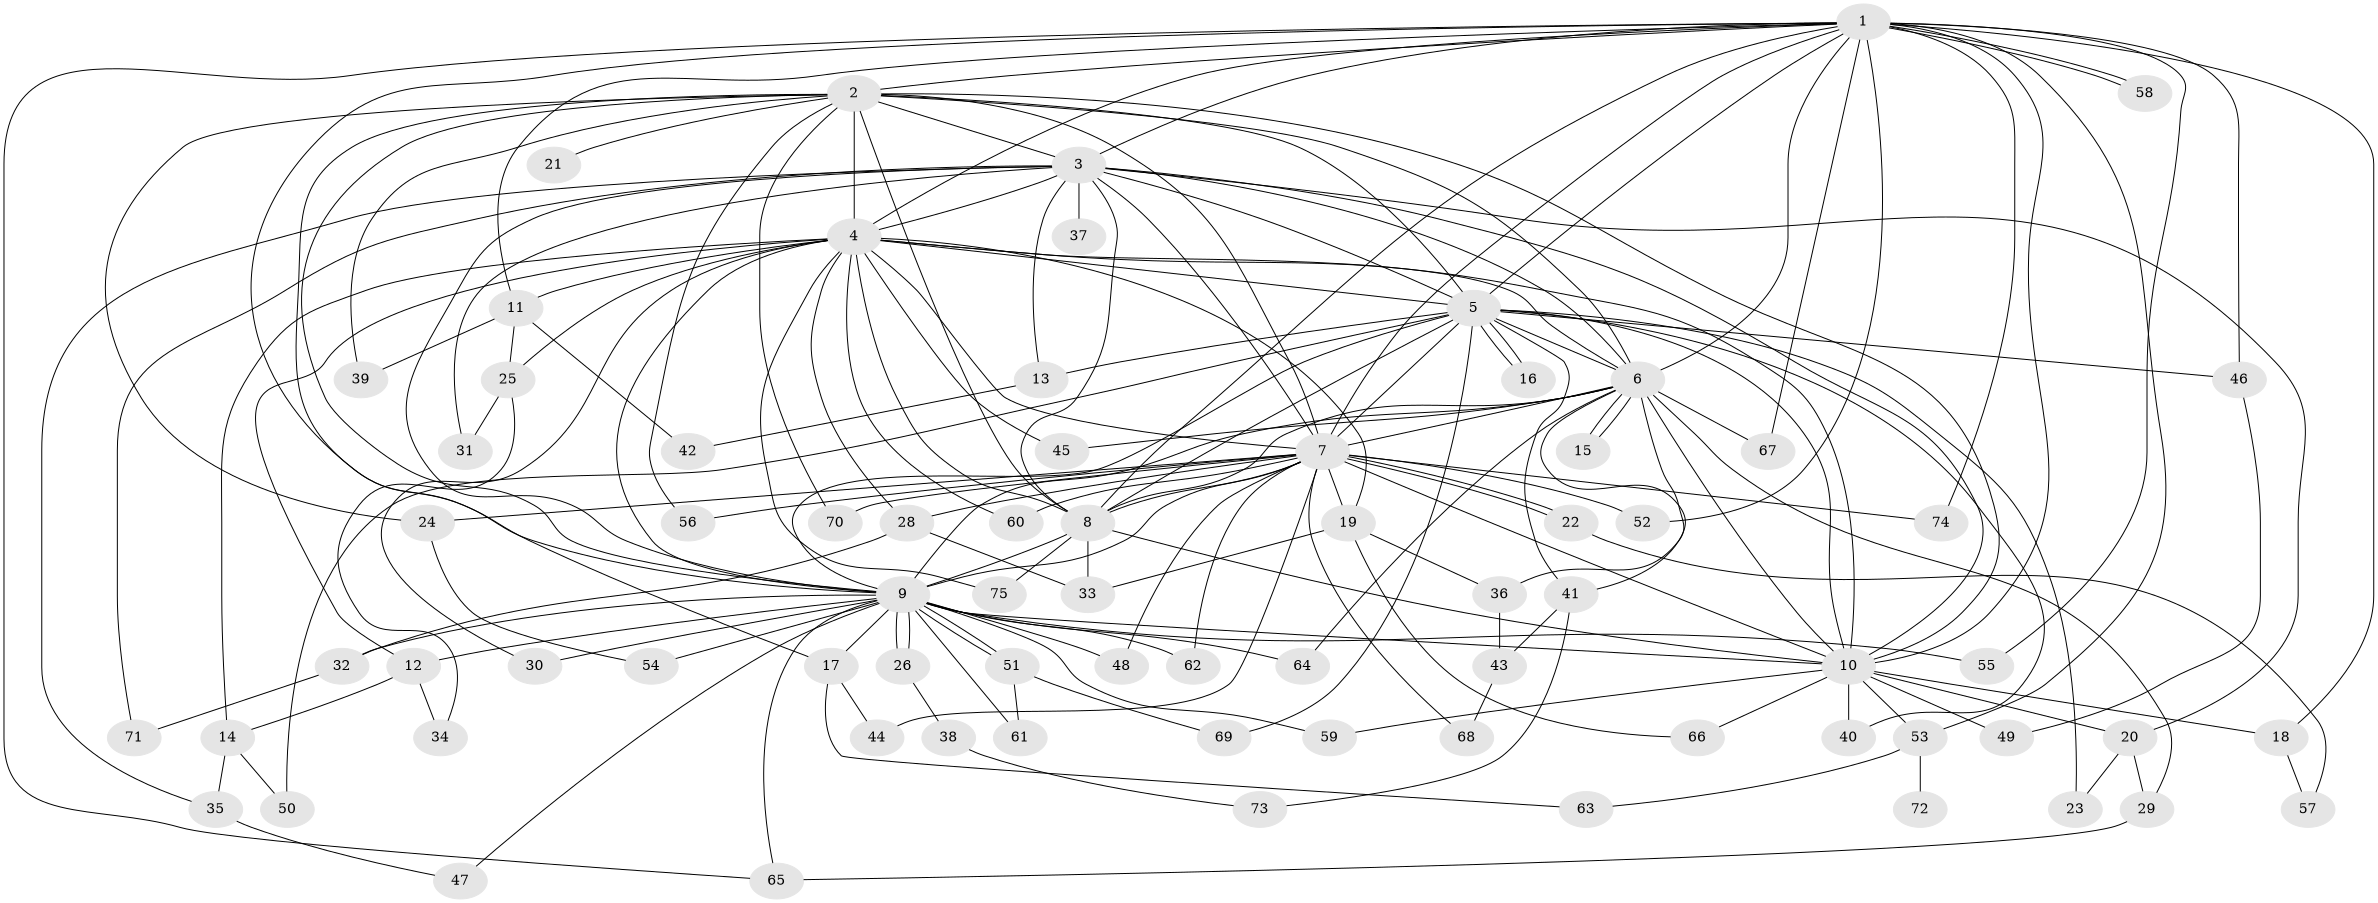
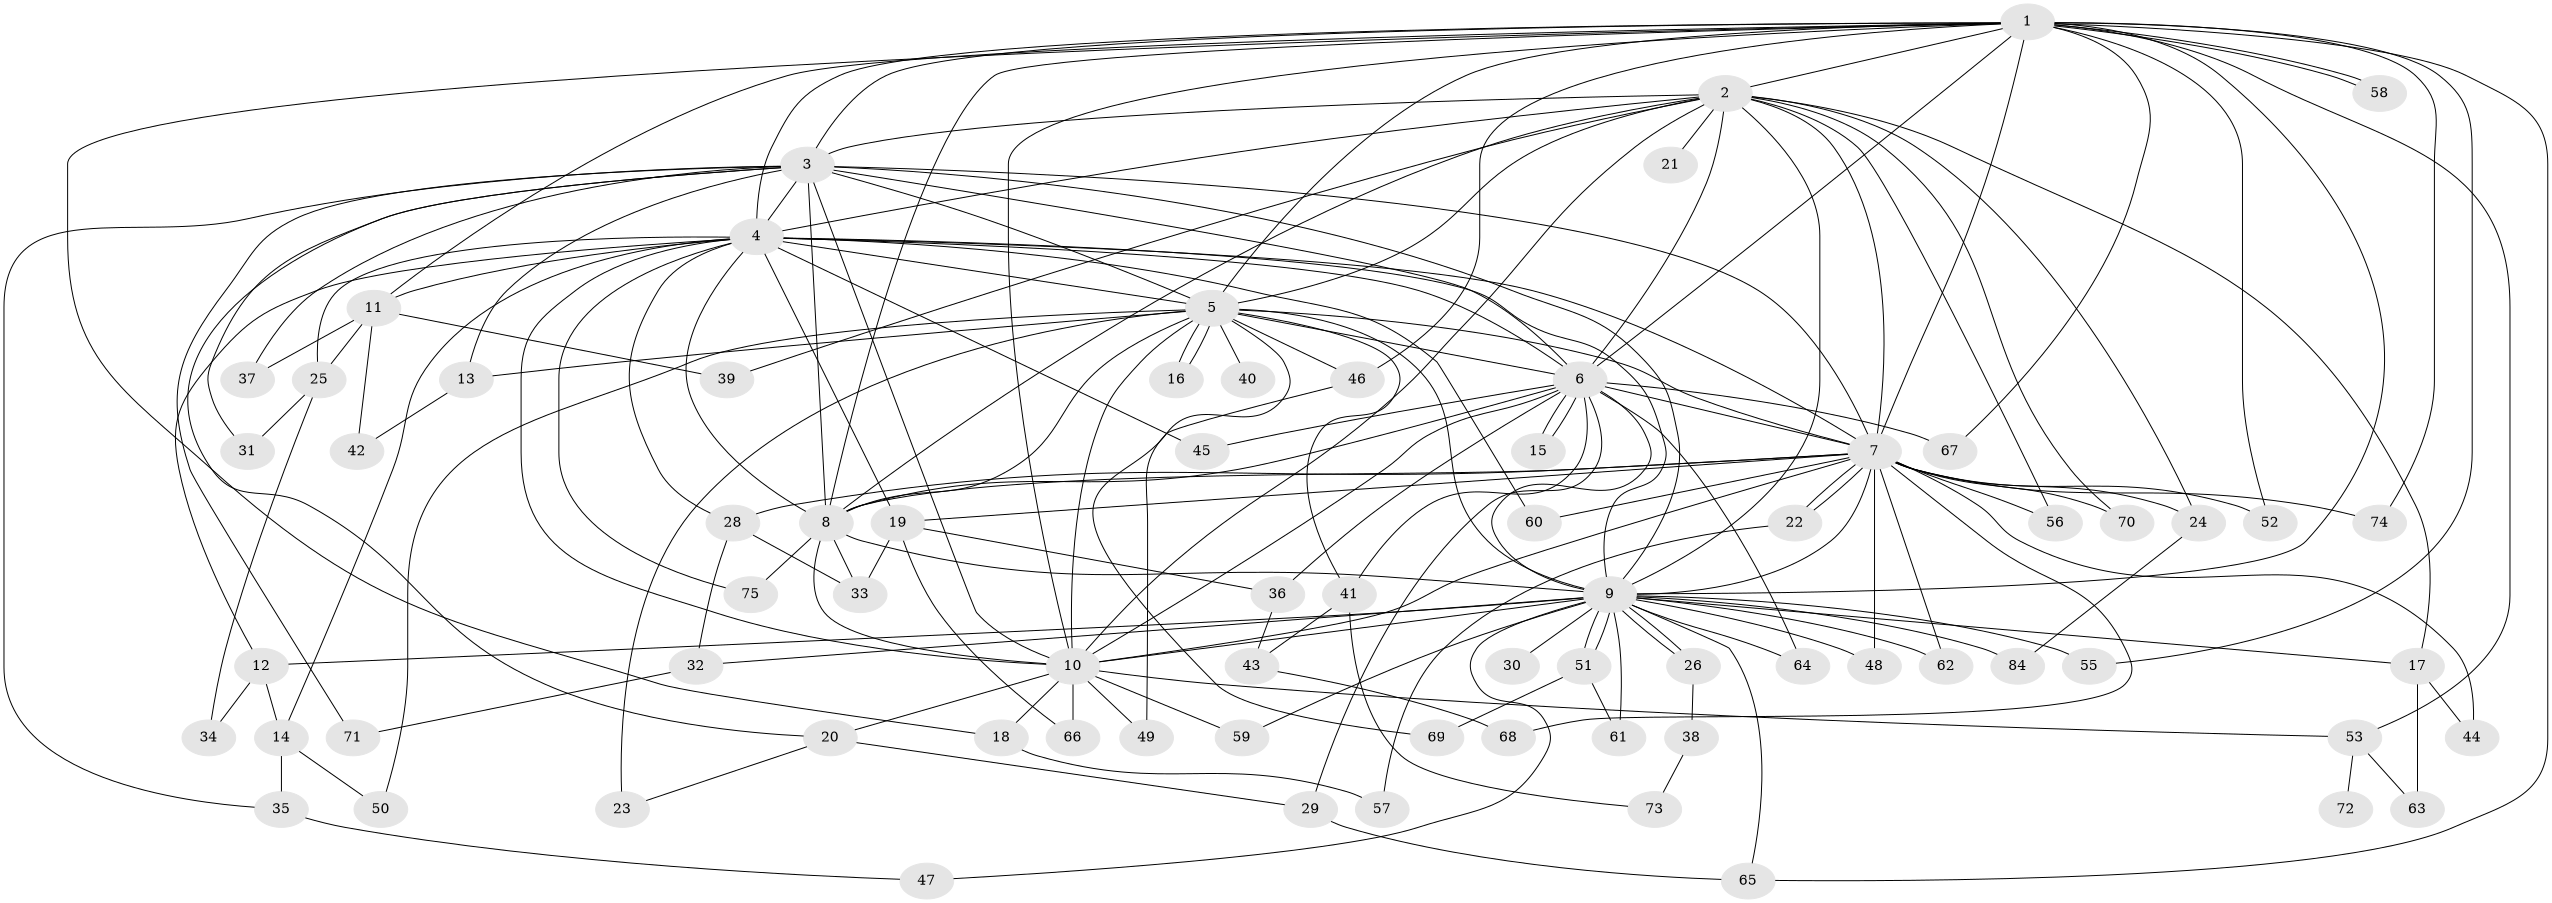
none -> (311, 344)
(540, 456) -> none
(651, 666) -> (2018, 666)
(1849, 702) -> none
